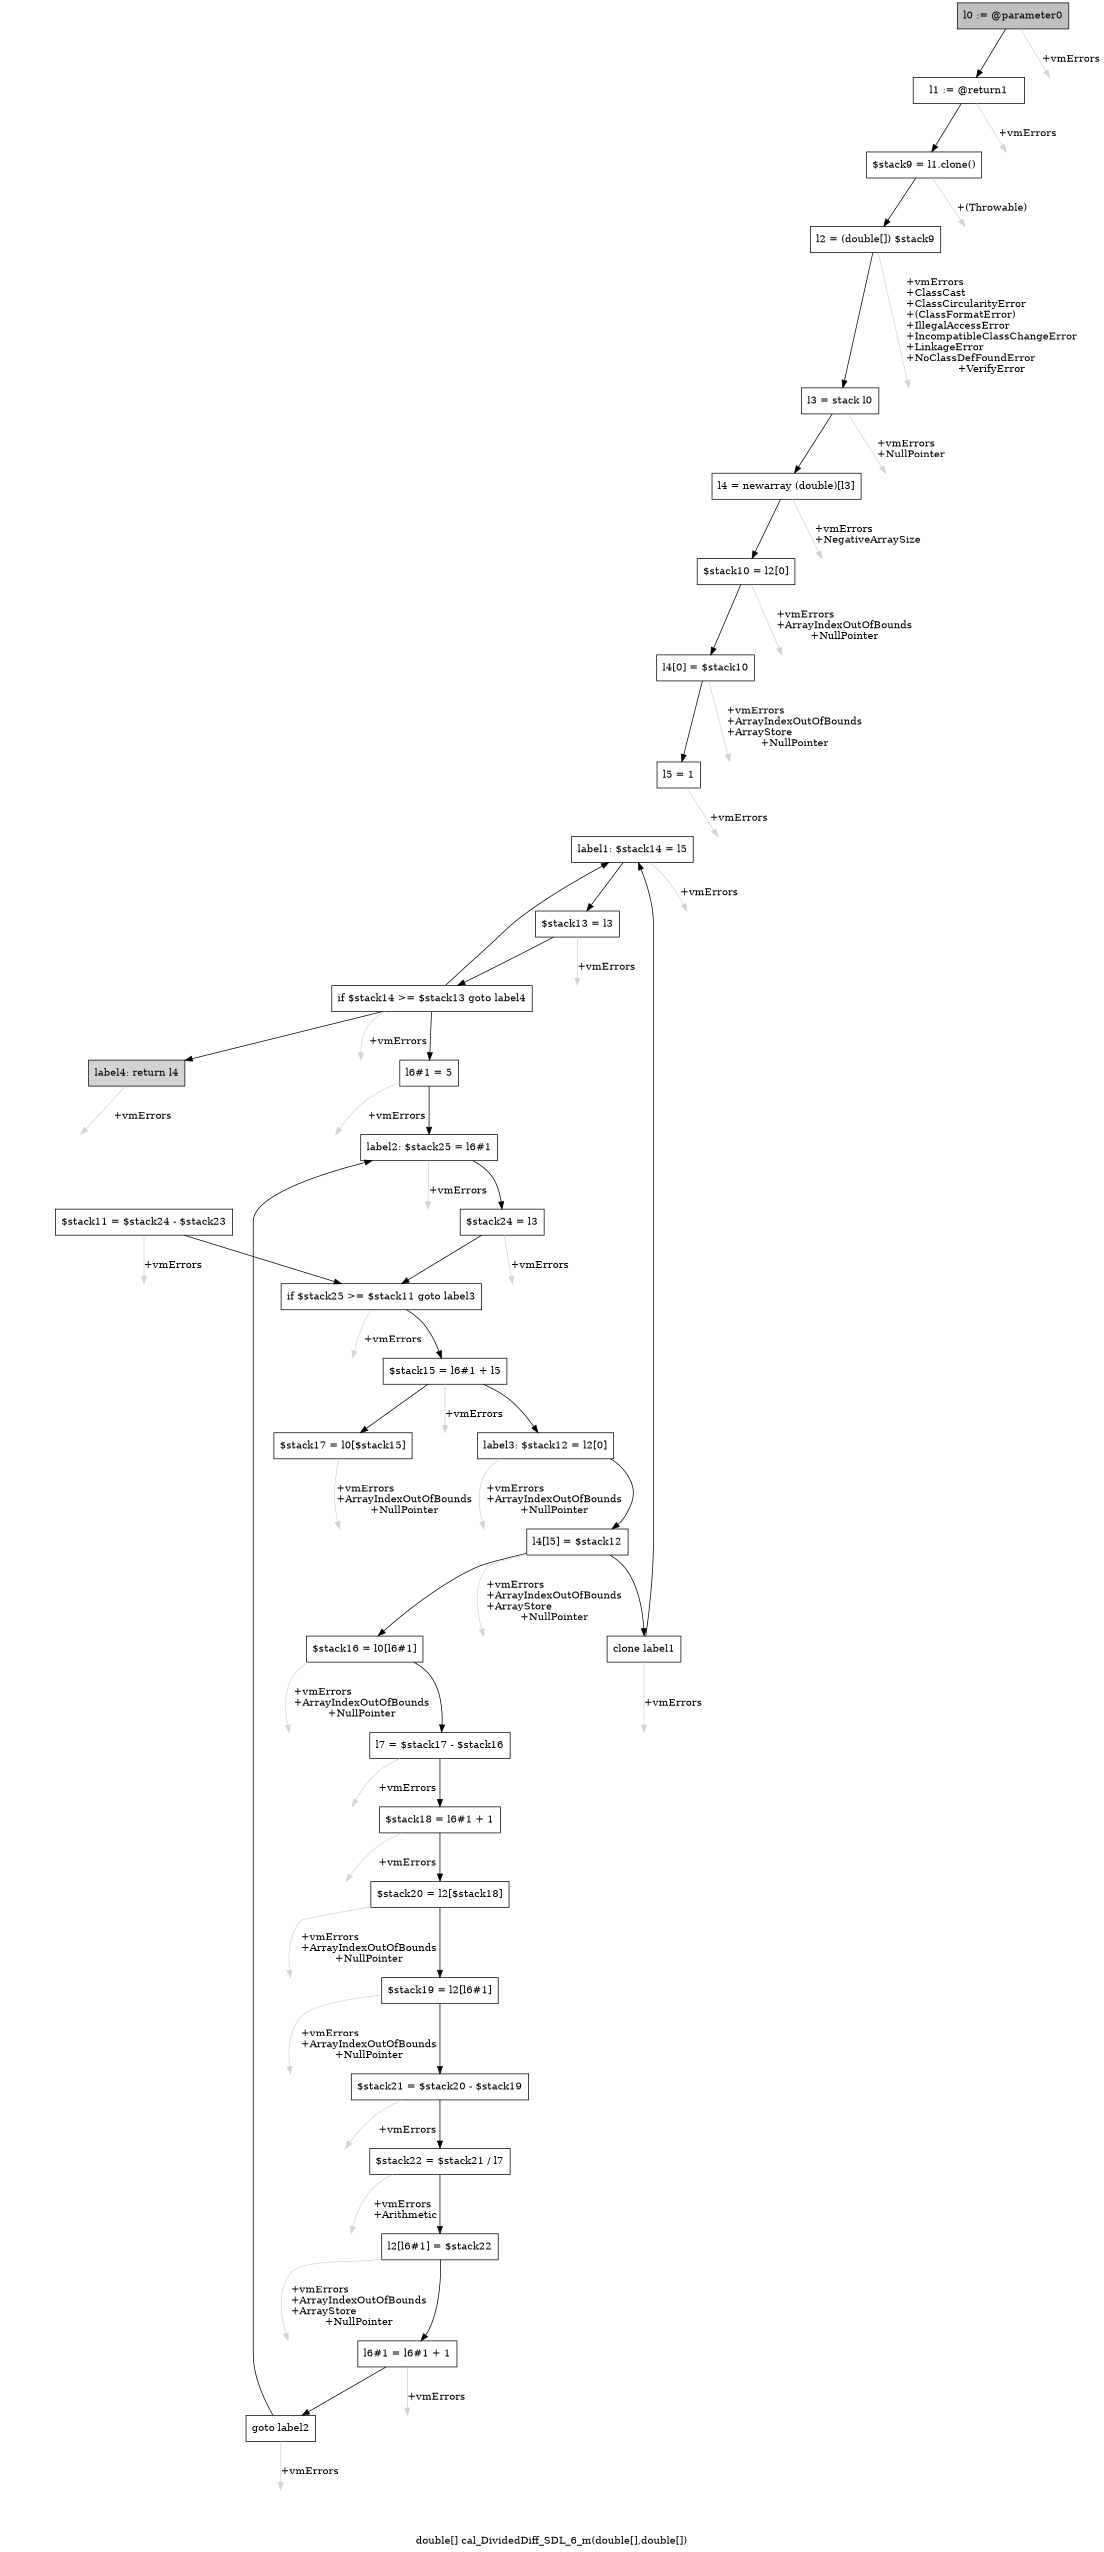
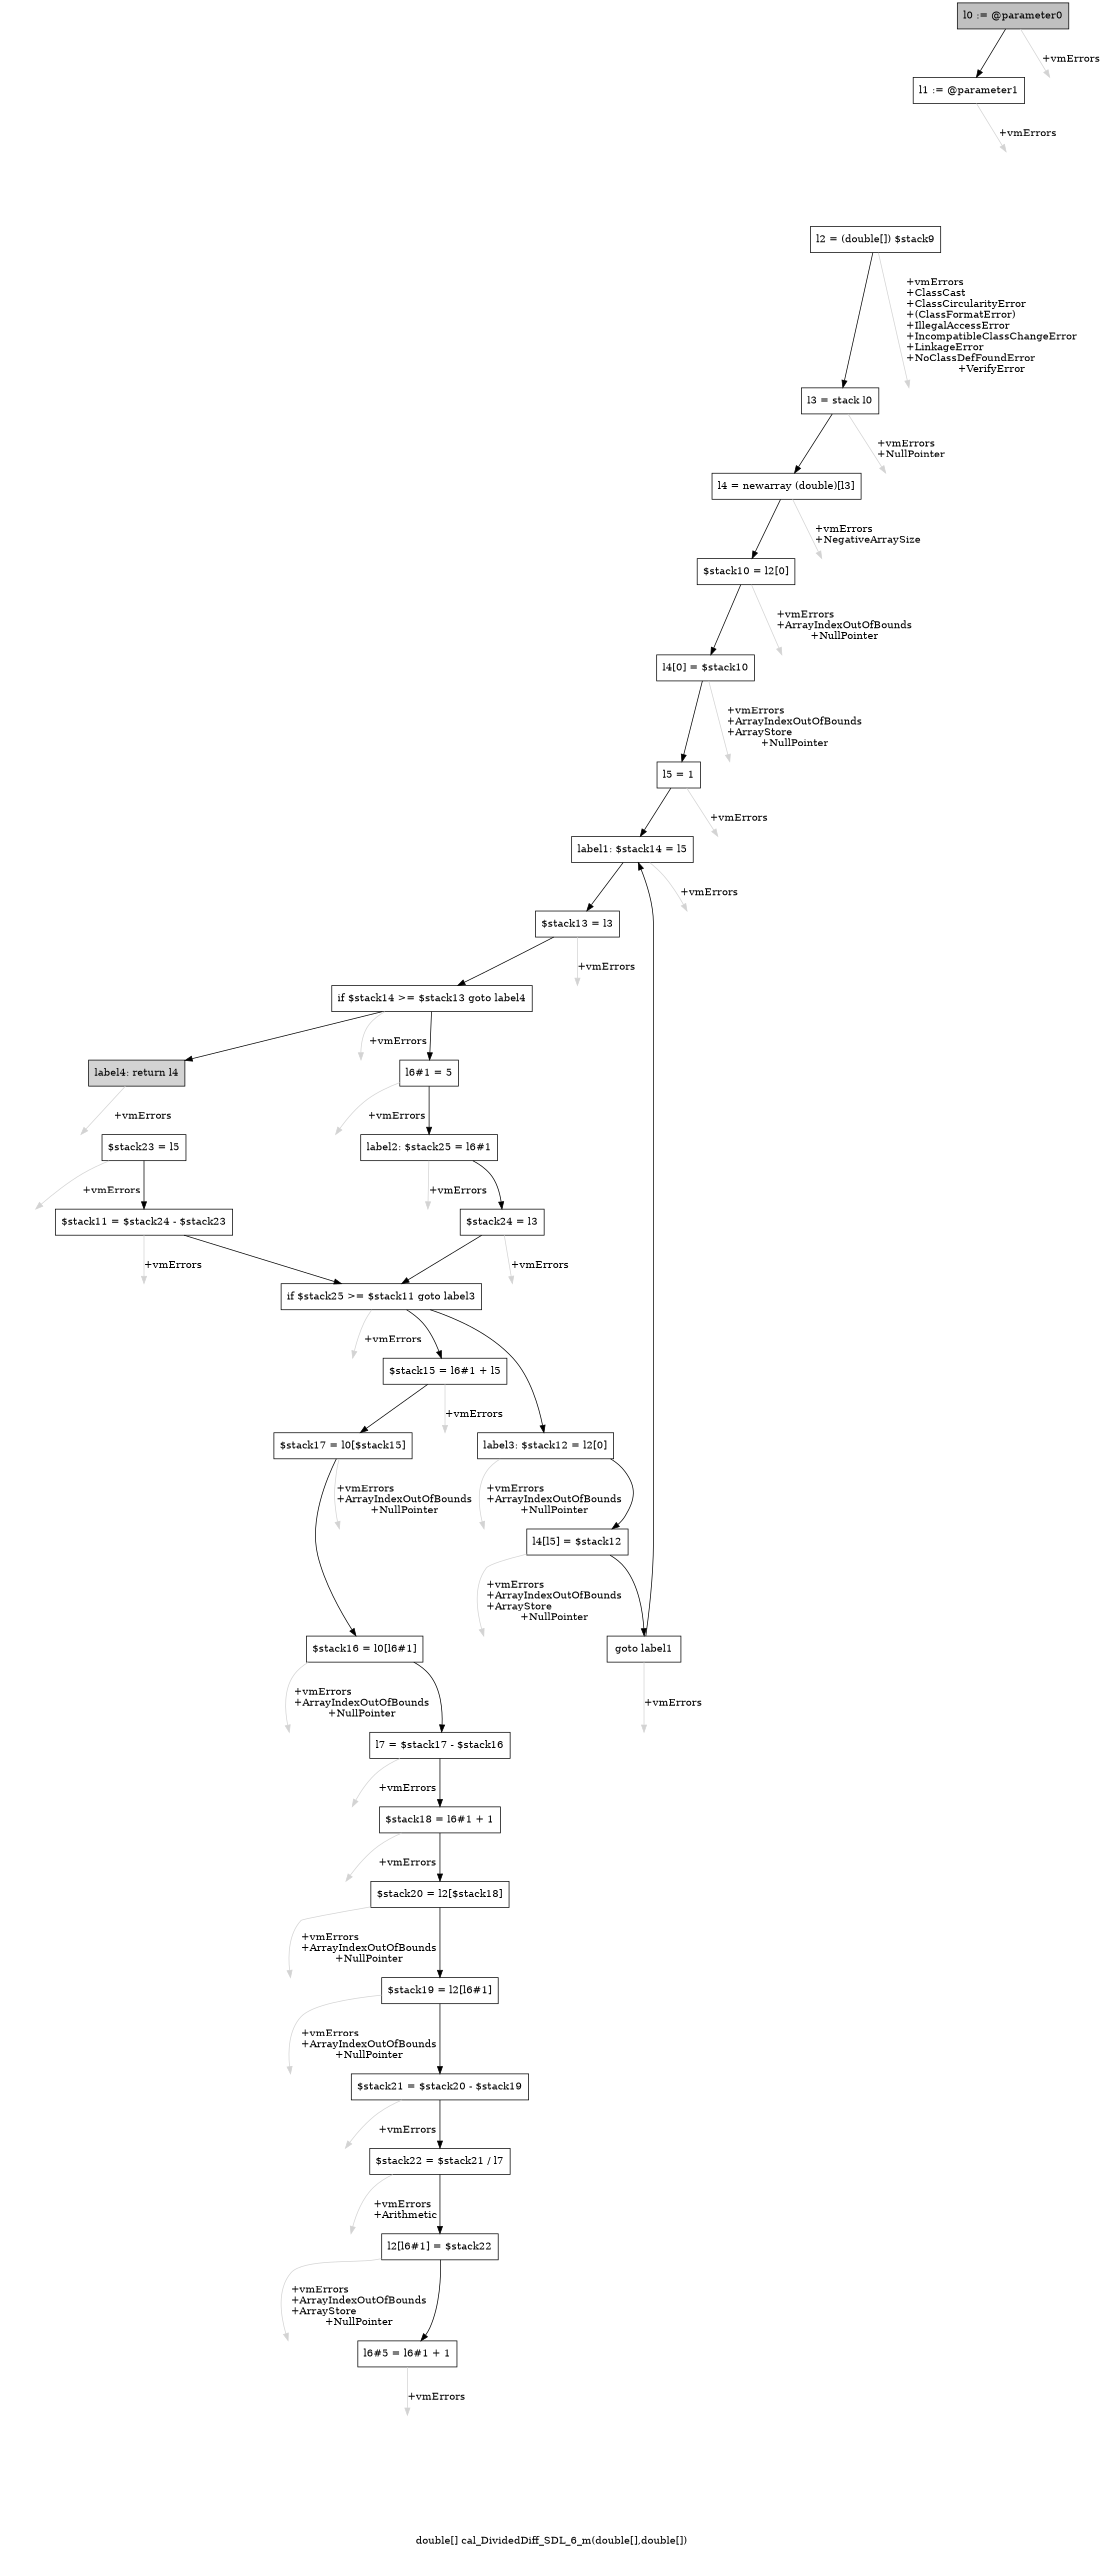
(969, 90) -> (969, 90)
(924, 165) -> none
(519, 919) -> (658, 809)
none -> (144, 1148)
(512, 1402) -> (505, 1350)
(450, 1582) -> (316, 1546)
(644, 1649) -> (644, 1649)
(407, 2354) -> (407, 2354)
(281, 2428) -> none
